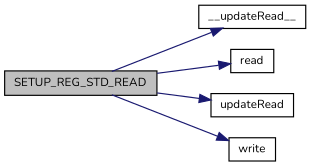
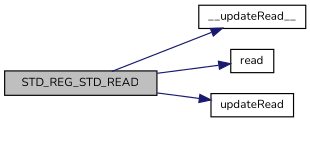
(81, 83) -> (81, 83)
(252, 149) -> none
